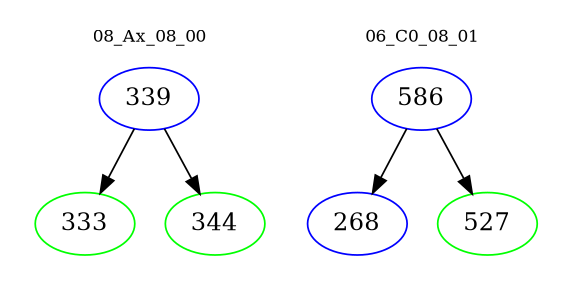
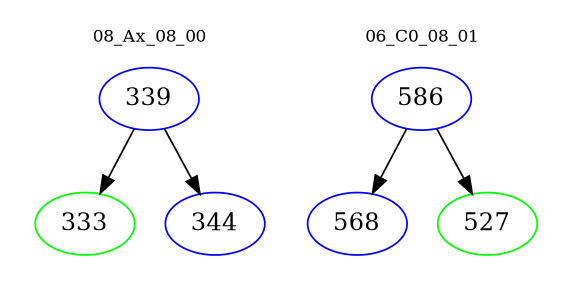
(215, 224) -> (215, 224)
(357, 224) -> (357, 224)
